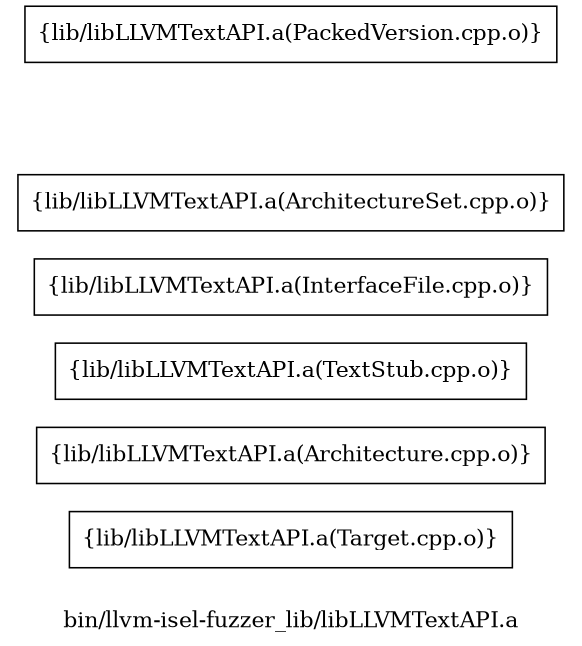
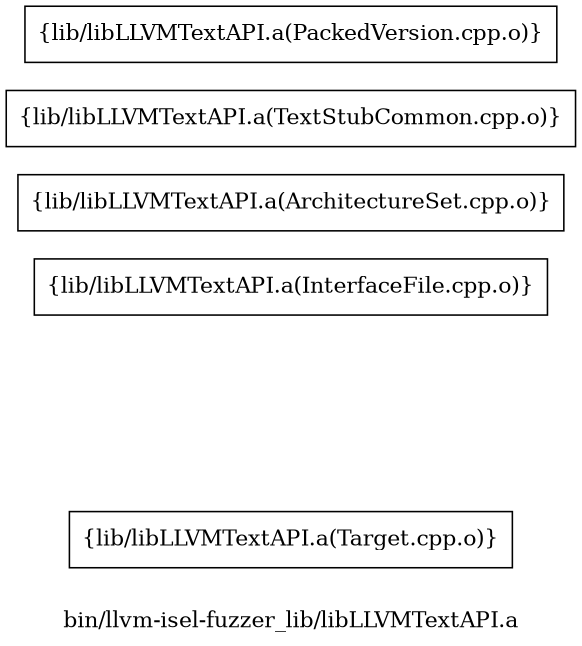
none -> (291, 119)
(291, 371) -> none
(291, 455) -> none
